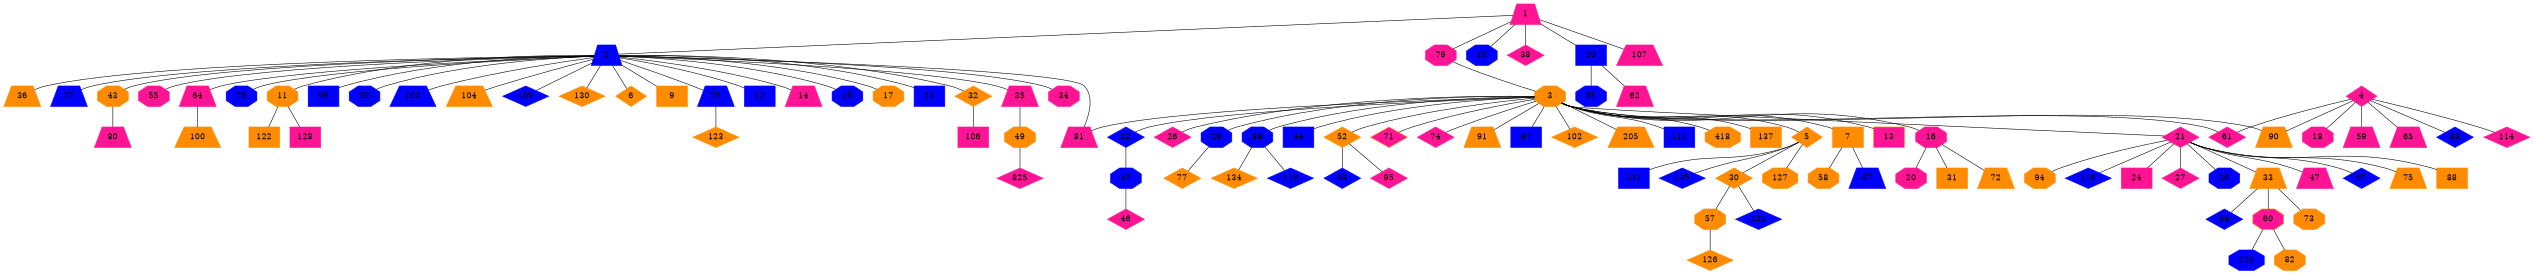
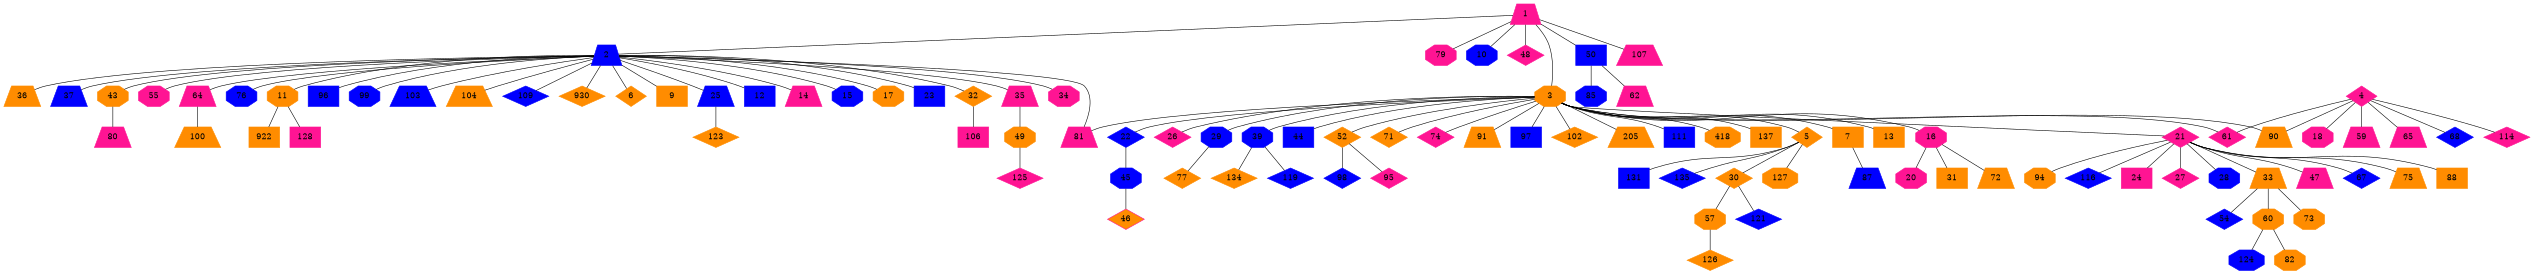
(1526, 55) -> (1526, 55)
(1494, 78) -> (1551, 53)
(582, 96) -> (582, 96)
(264, 137) -> (264, 137)
(1389, 137) -> (1389, 137)
(1889, 137) -> (1889, 137)
(1020, 178) -> (1020, 178)
(1823, 178) -> none
(1126, 219) -> (1126, 219)
(2268, 219) -> (2268, 219)
